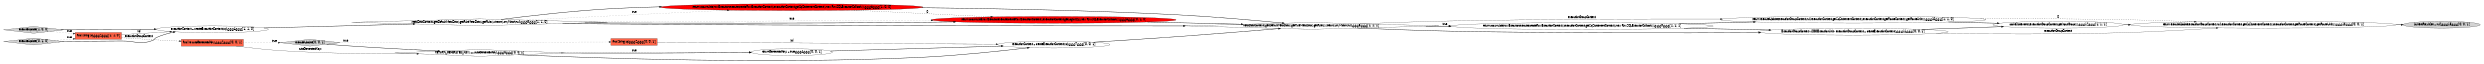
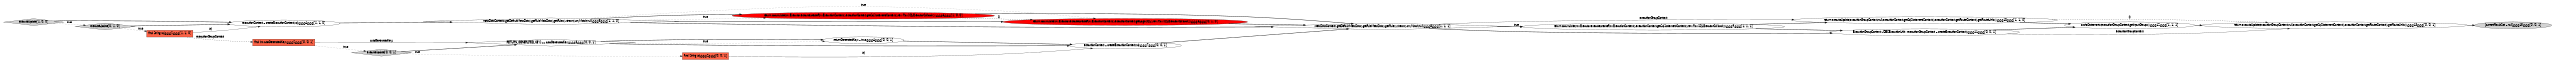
(62, 32) -> (68, 24)
